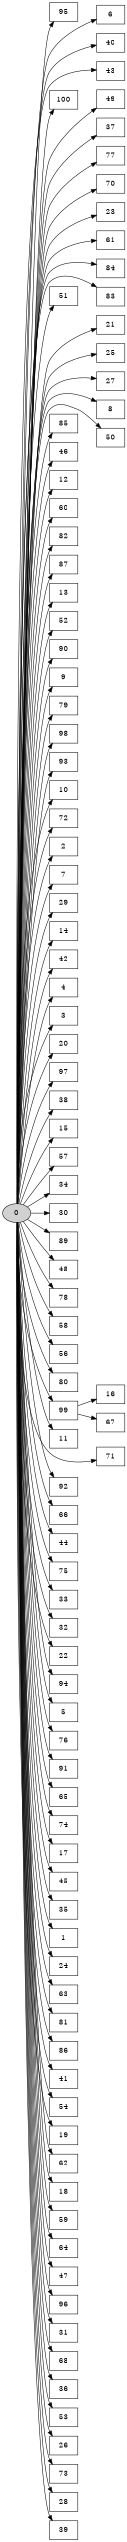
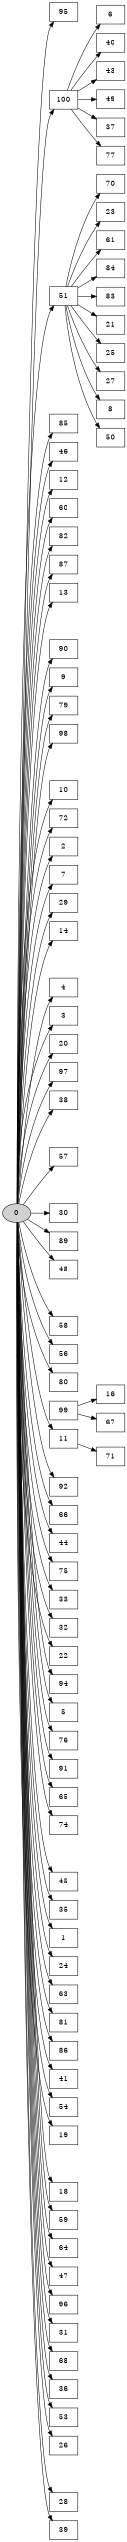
(23, 601) -> (80, 58)
(21, 612) -> (84, 73)
(19, 621) -> (85, 87)
(64, 621) -> none
(26, 649) -> (85, 100)
(26, 662) -> (85, 112)
(25, 675) -> (84, 126)
(25, 687) -> (78, 241)
(24, 698) -> (80, 255)
(22, 708) -> (84, 270)
(20, 715) -> (85, 284)
(20, 719) -> (85, 296)
(26, 755) -> (85, 309)
(64, 762) -> none
(24, 765) -> (84, 323)
(23, 774) -> (80, 337)
(22, 778) -> (75, 366)
(22, 779) -> (78, 352)
(64, 959) -> none
(64, 1129) -> none
(64, 1185) -> none
(64, 1298) -> none
(24, 1312) -> none
(22, 1362) -> (85, 1447)
(64, 1853) -> none
(64, 2164) -> none
(64, 2474) -> none
